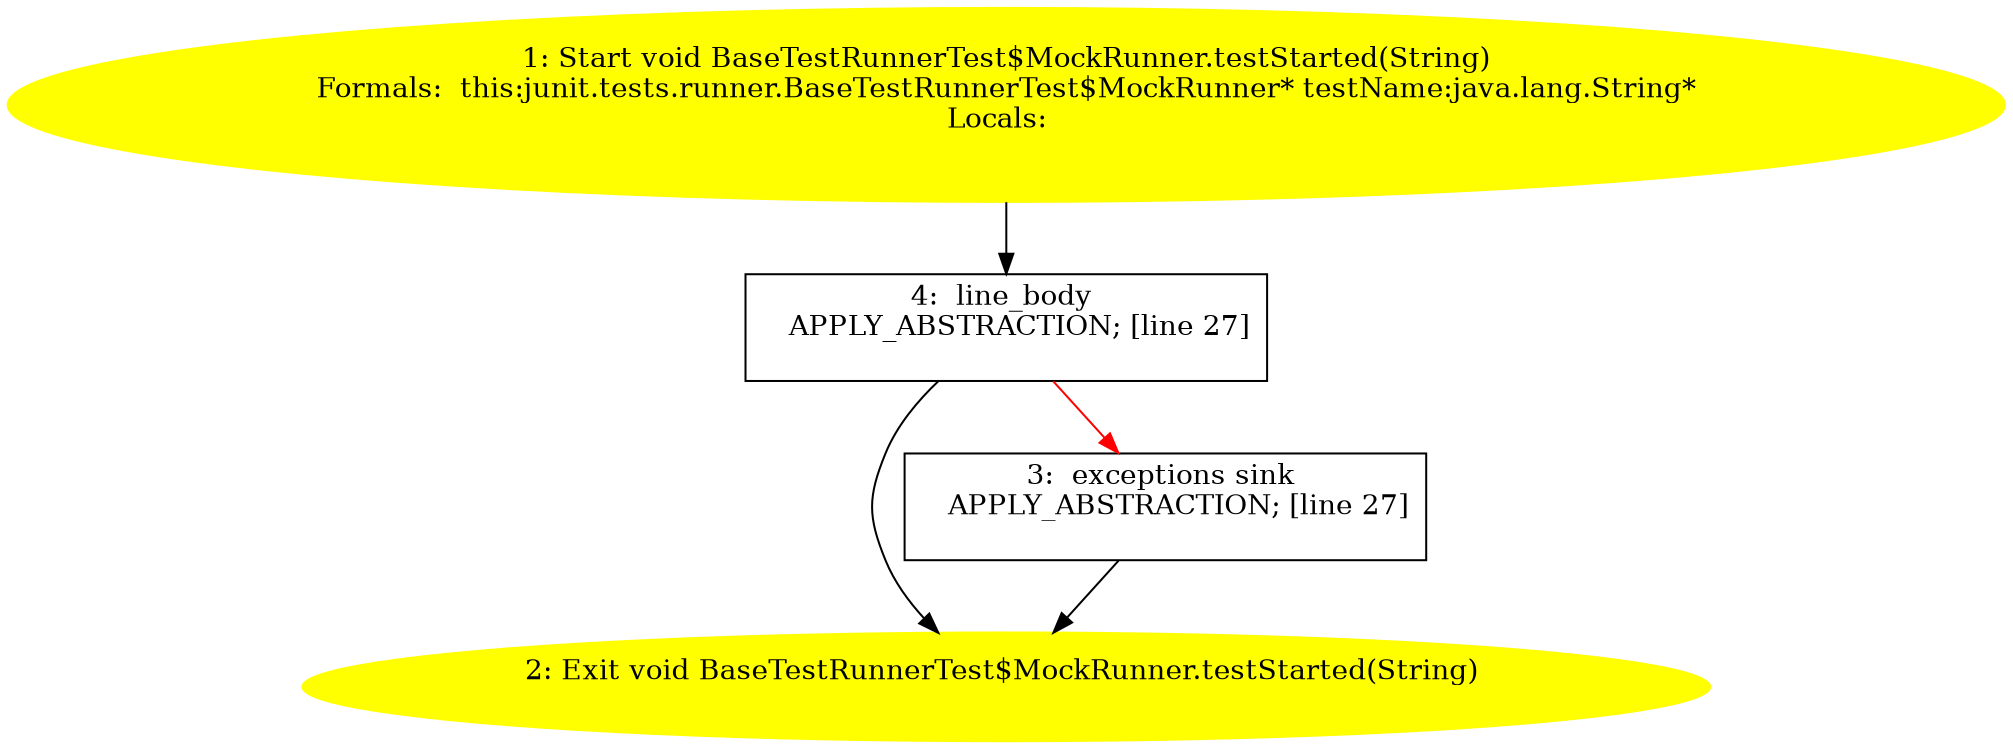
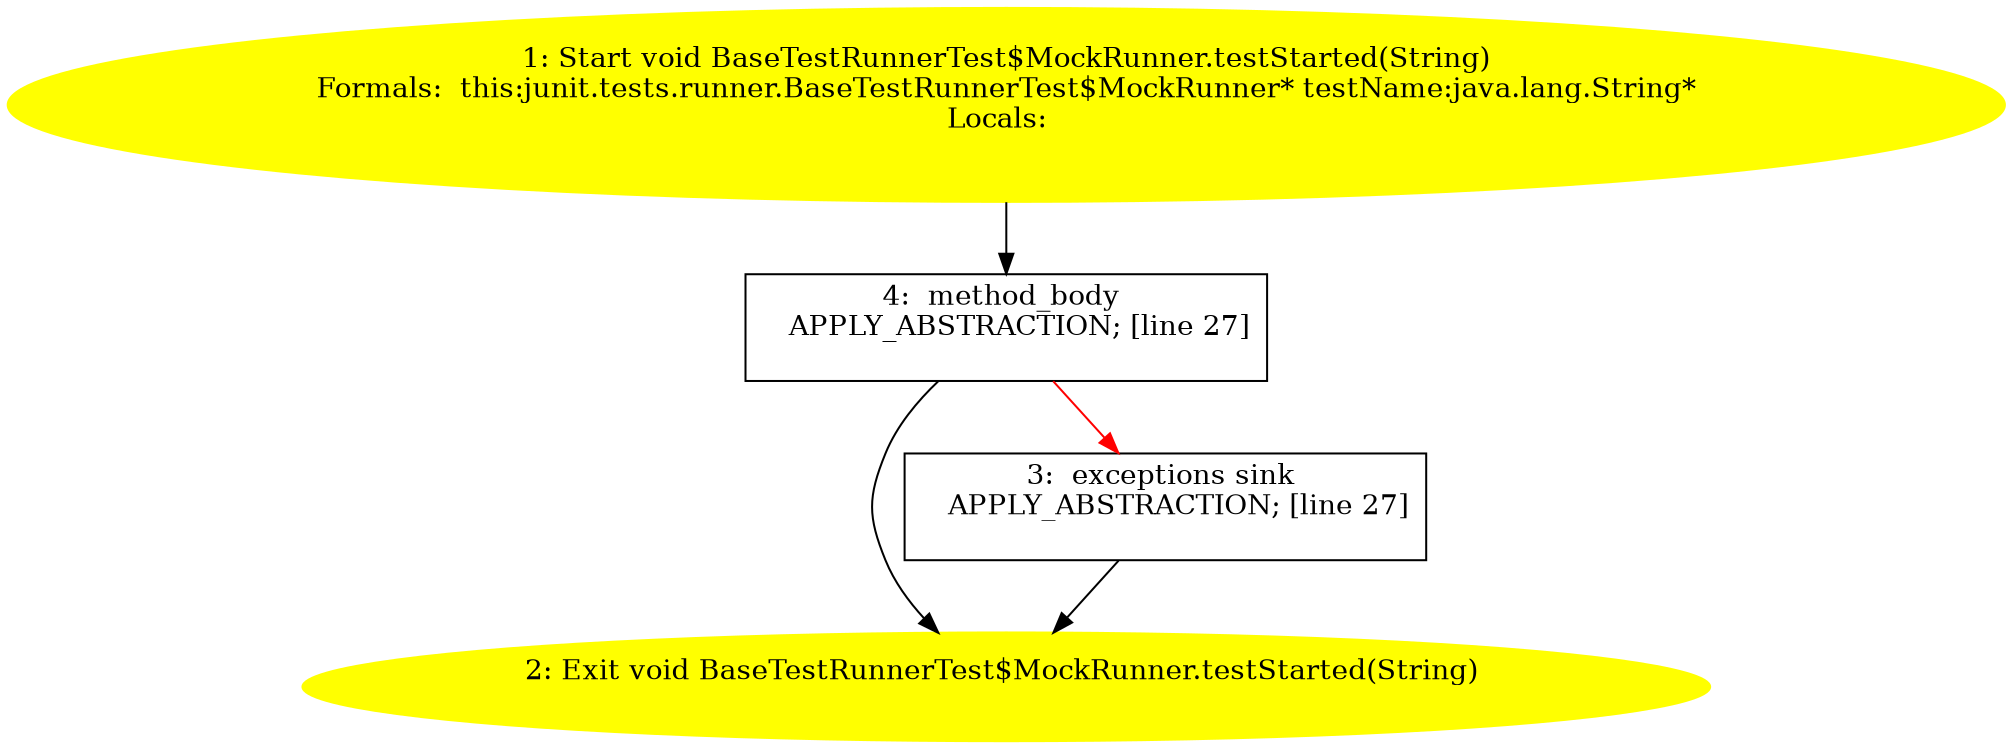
(1006, 328) -> (1006, 328)
